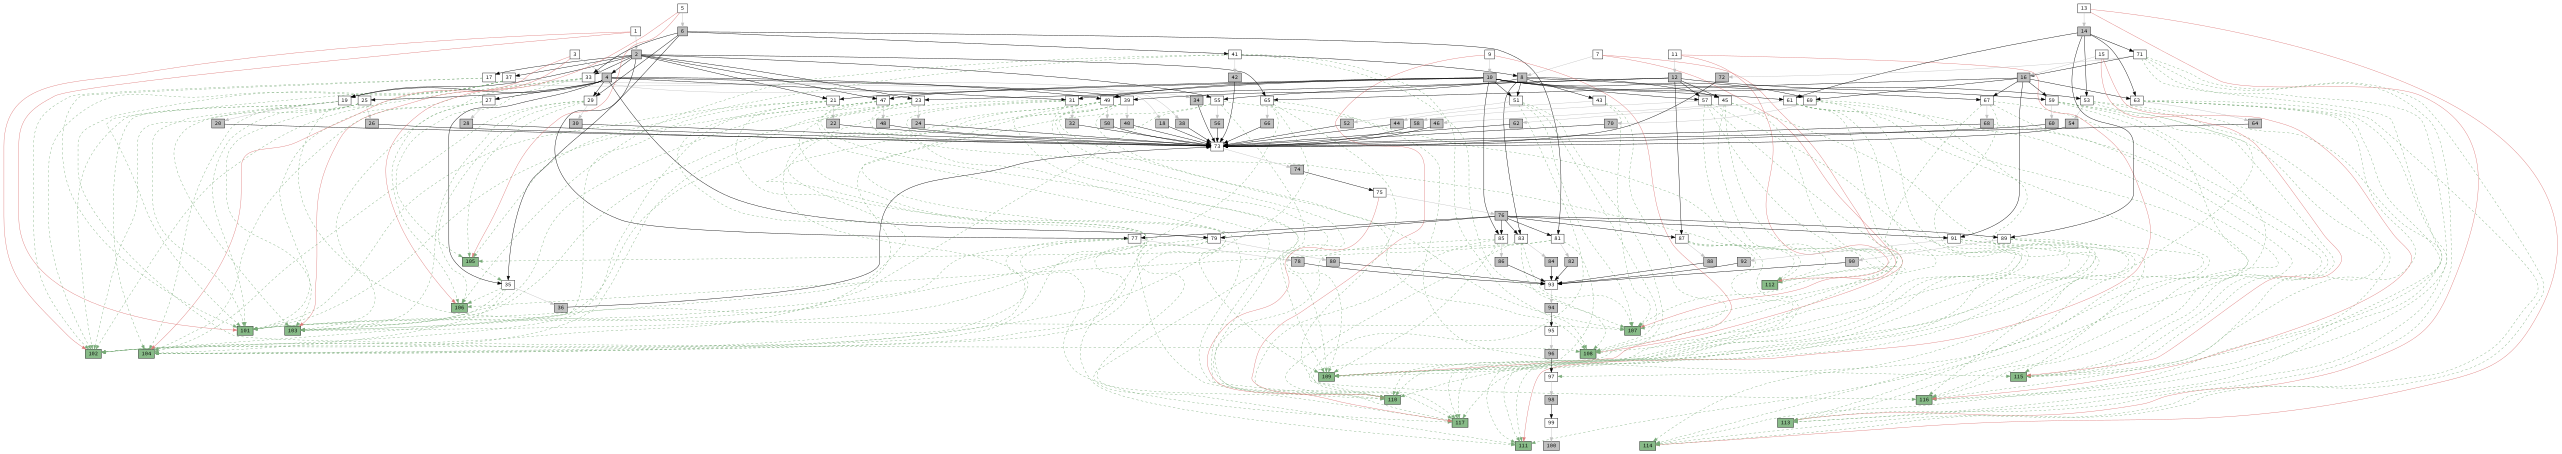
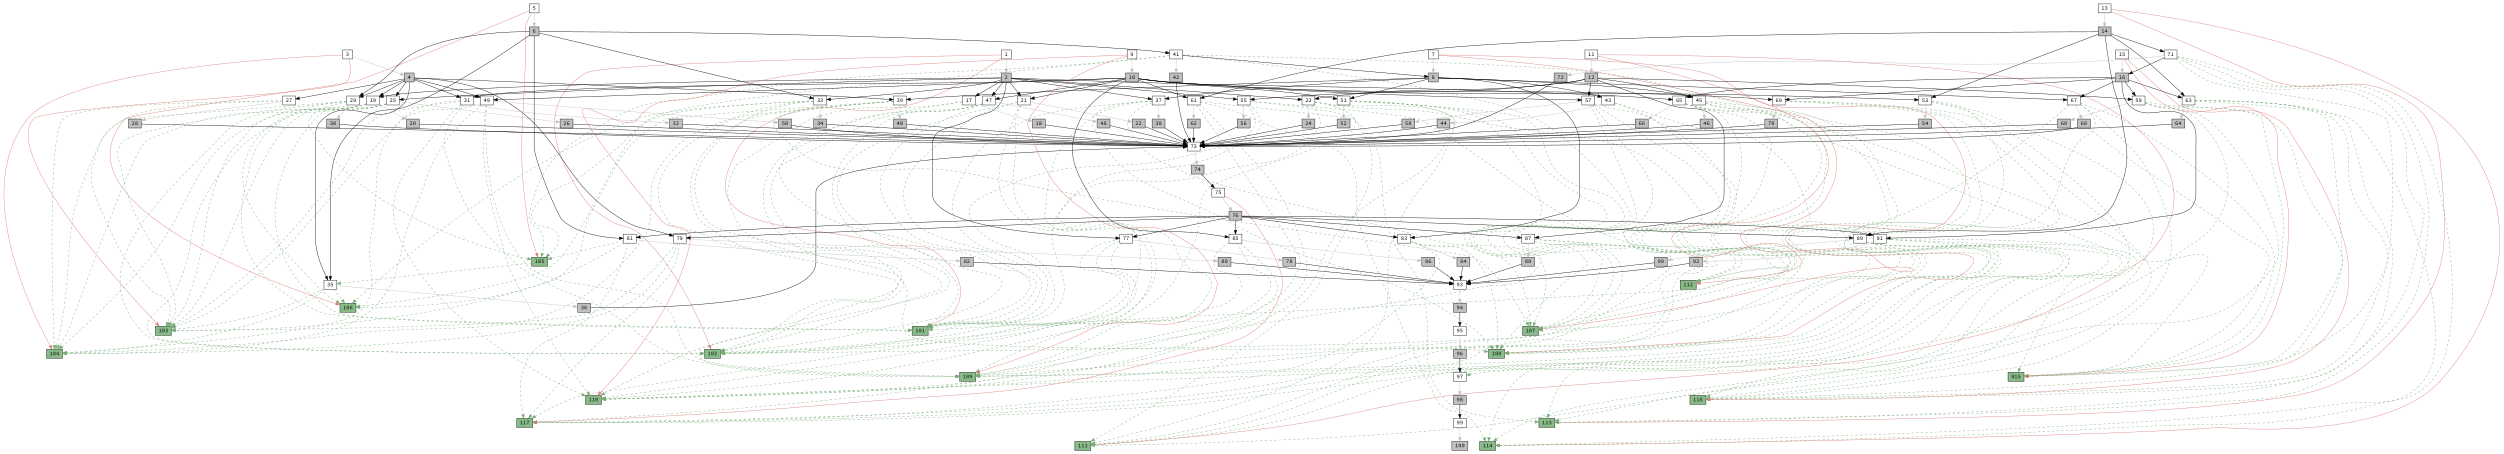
(623, 65) -> (702, 86)
none -> (1318, 84)
(2019, 377) -> (2016, 377)
